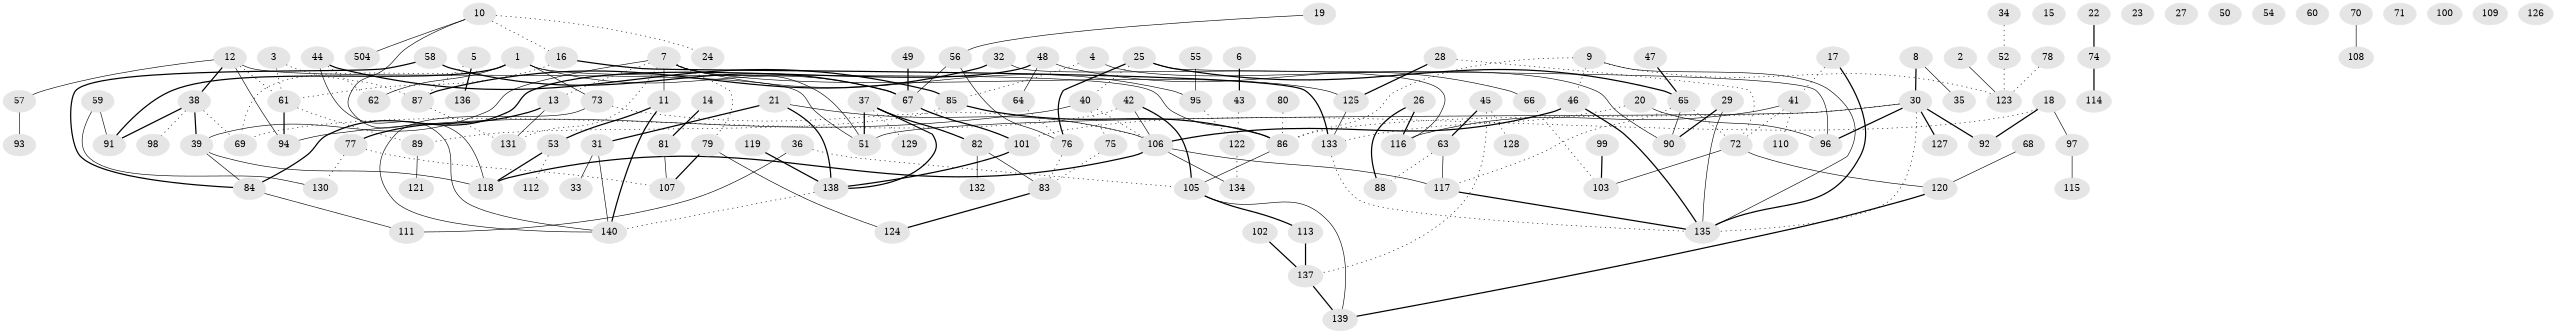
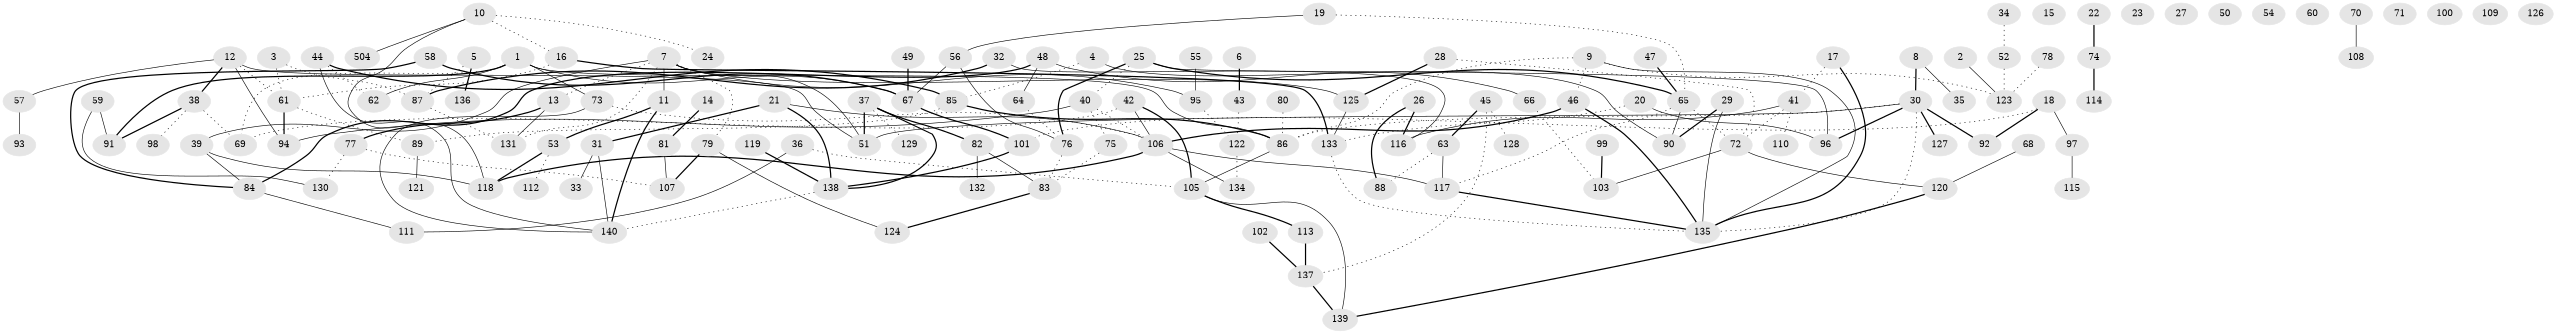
none -> (1529, 24)
(195, 123) -> none
